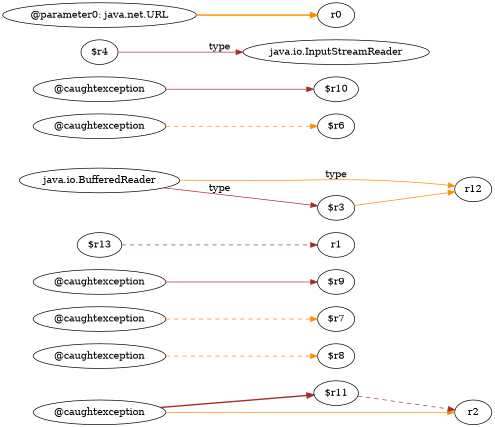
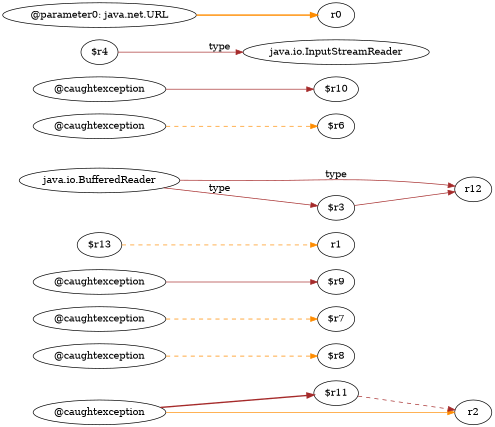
(314, 180) -> (314, 180)
(401, 199) -> (401, 199)
(216, 245) -> (216, 245)
